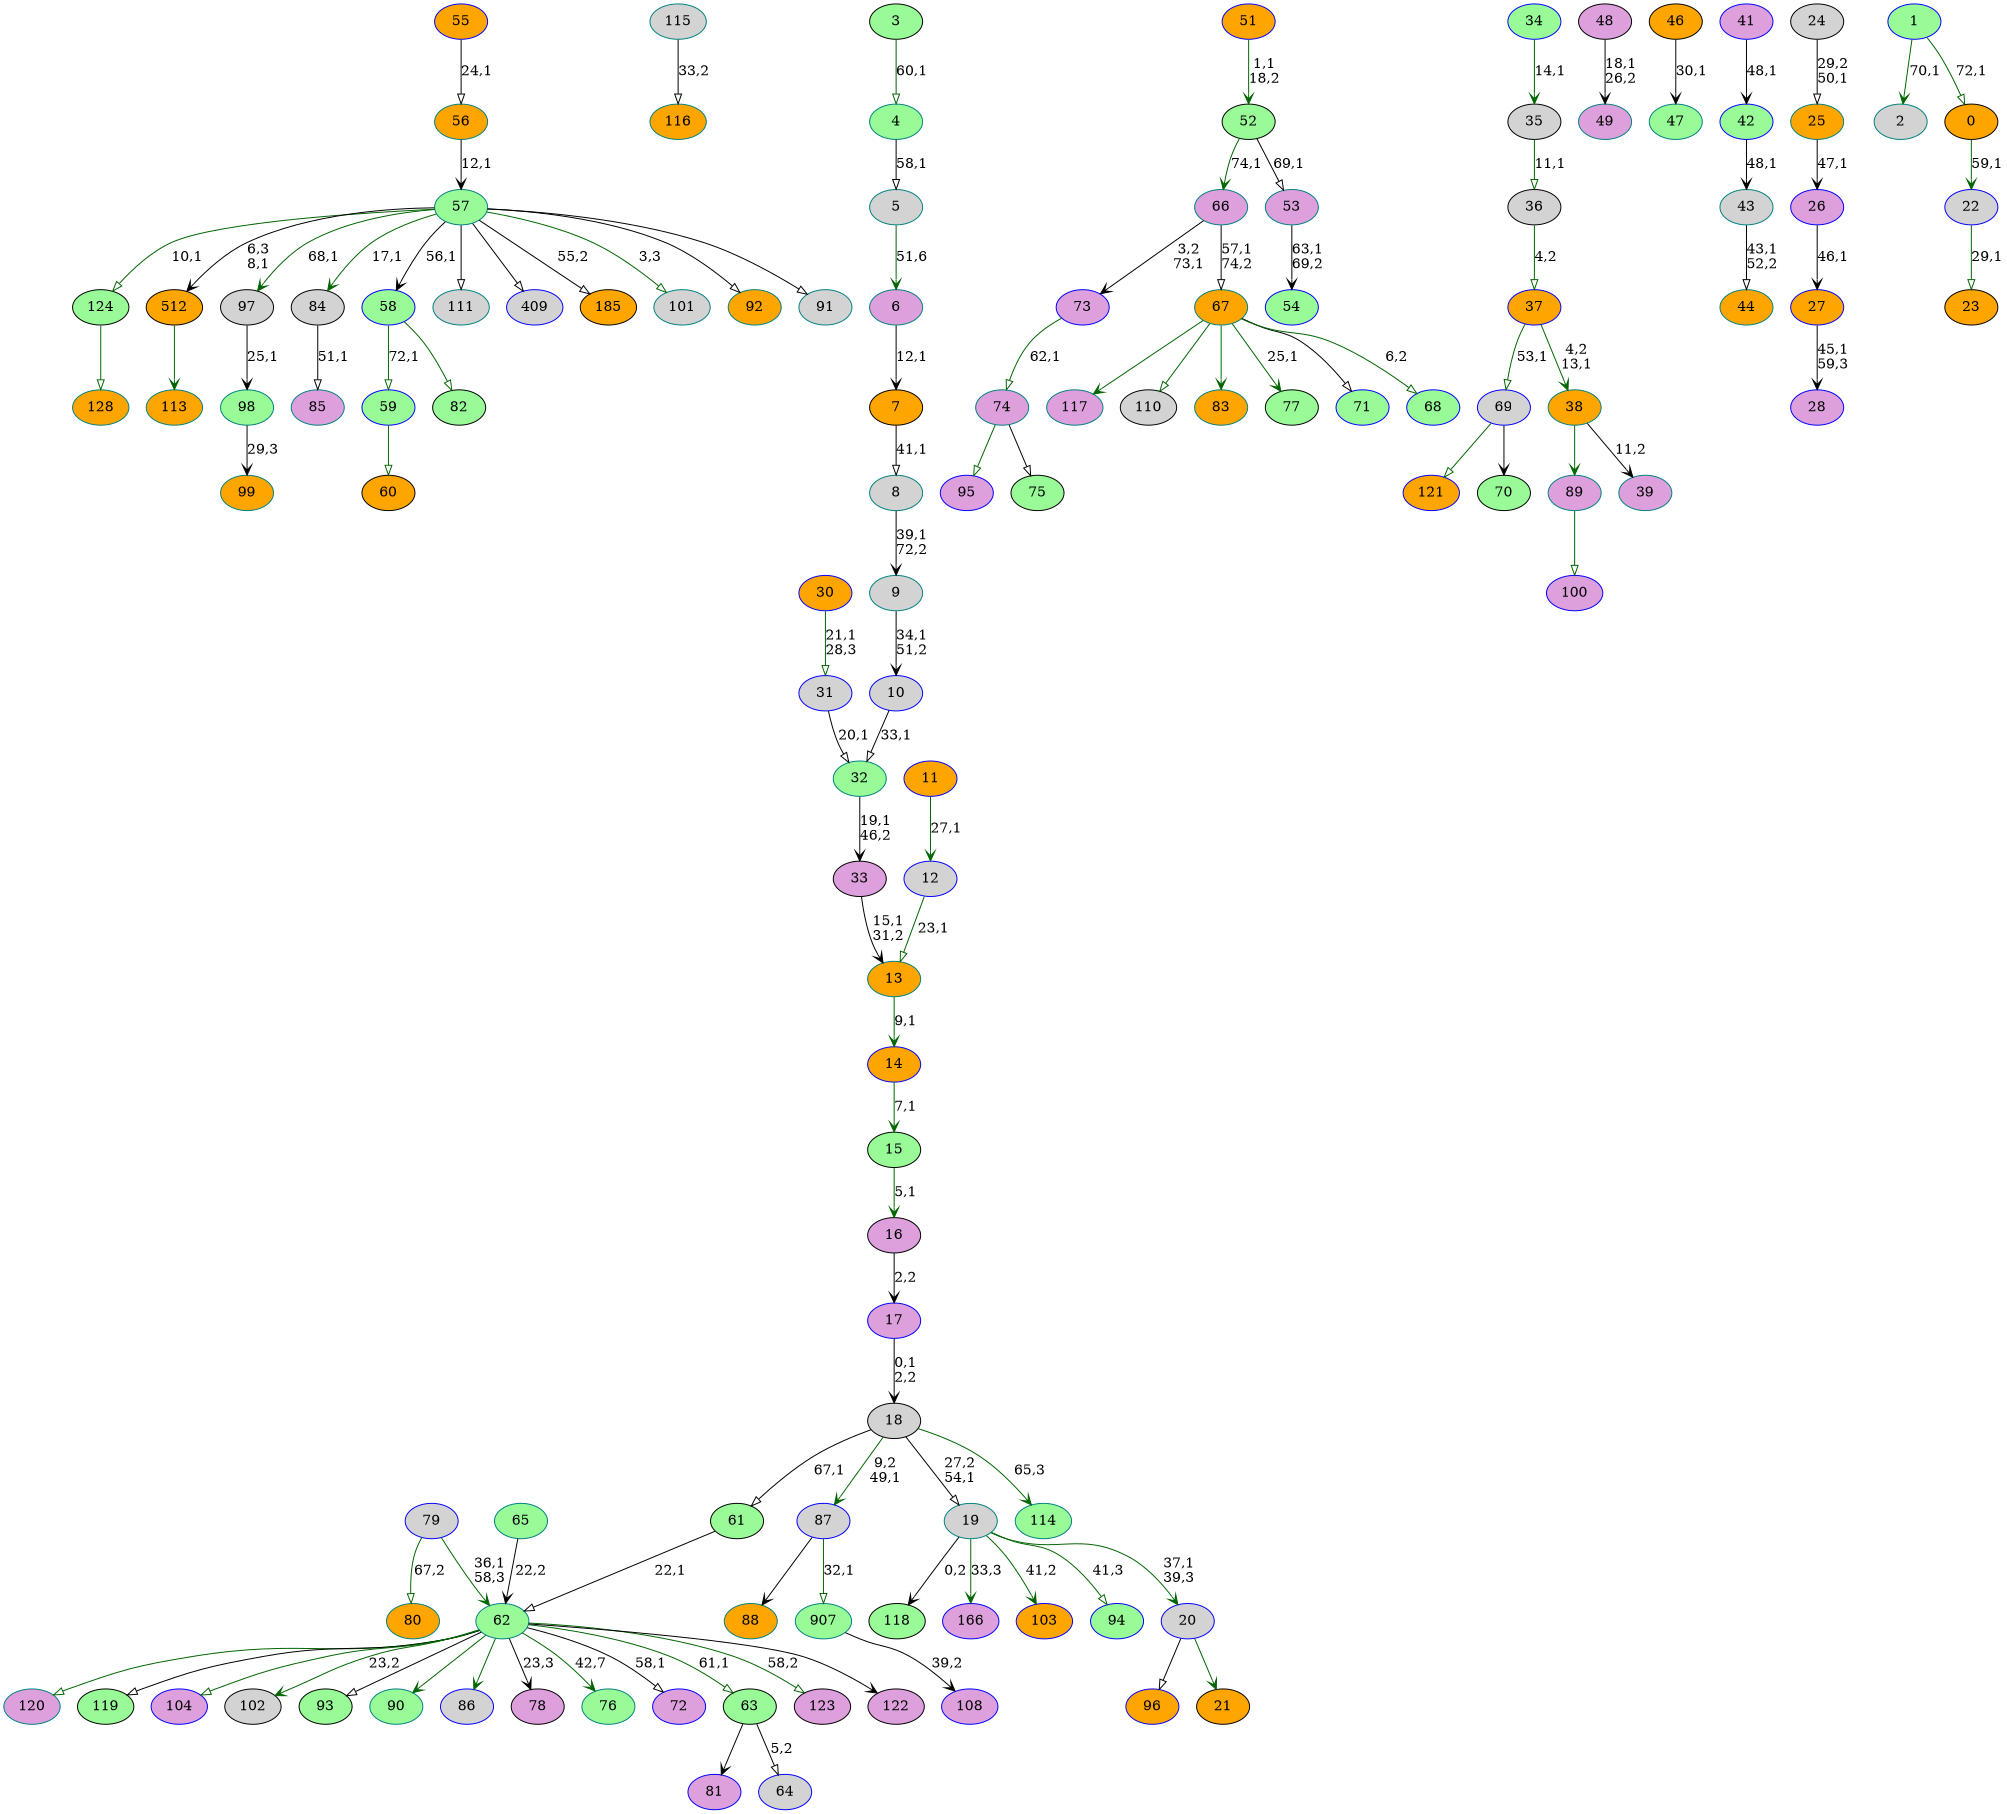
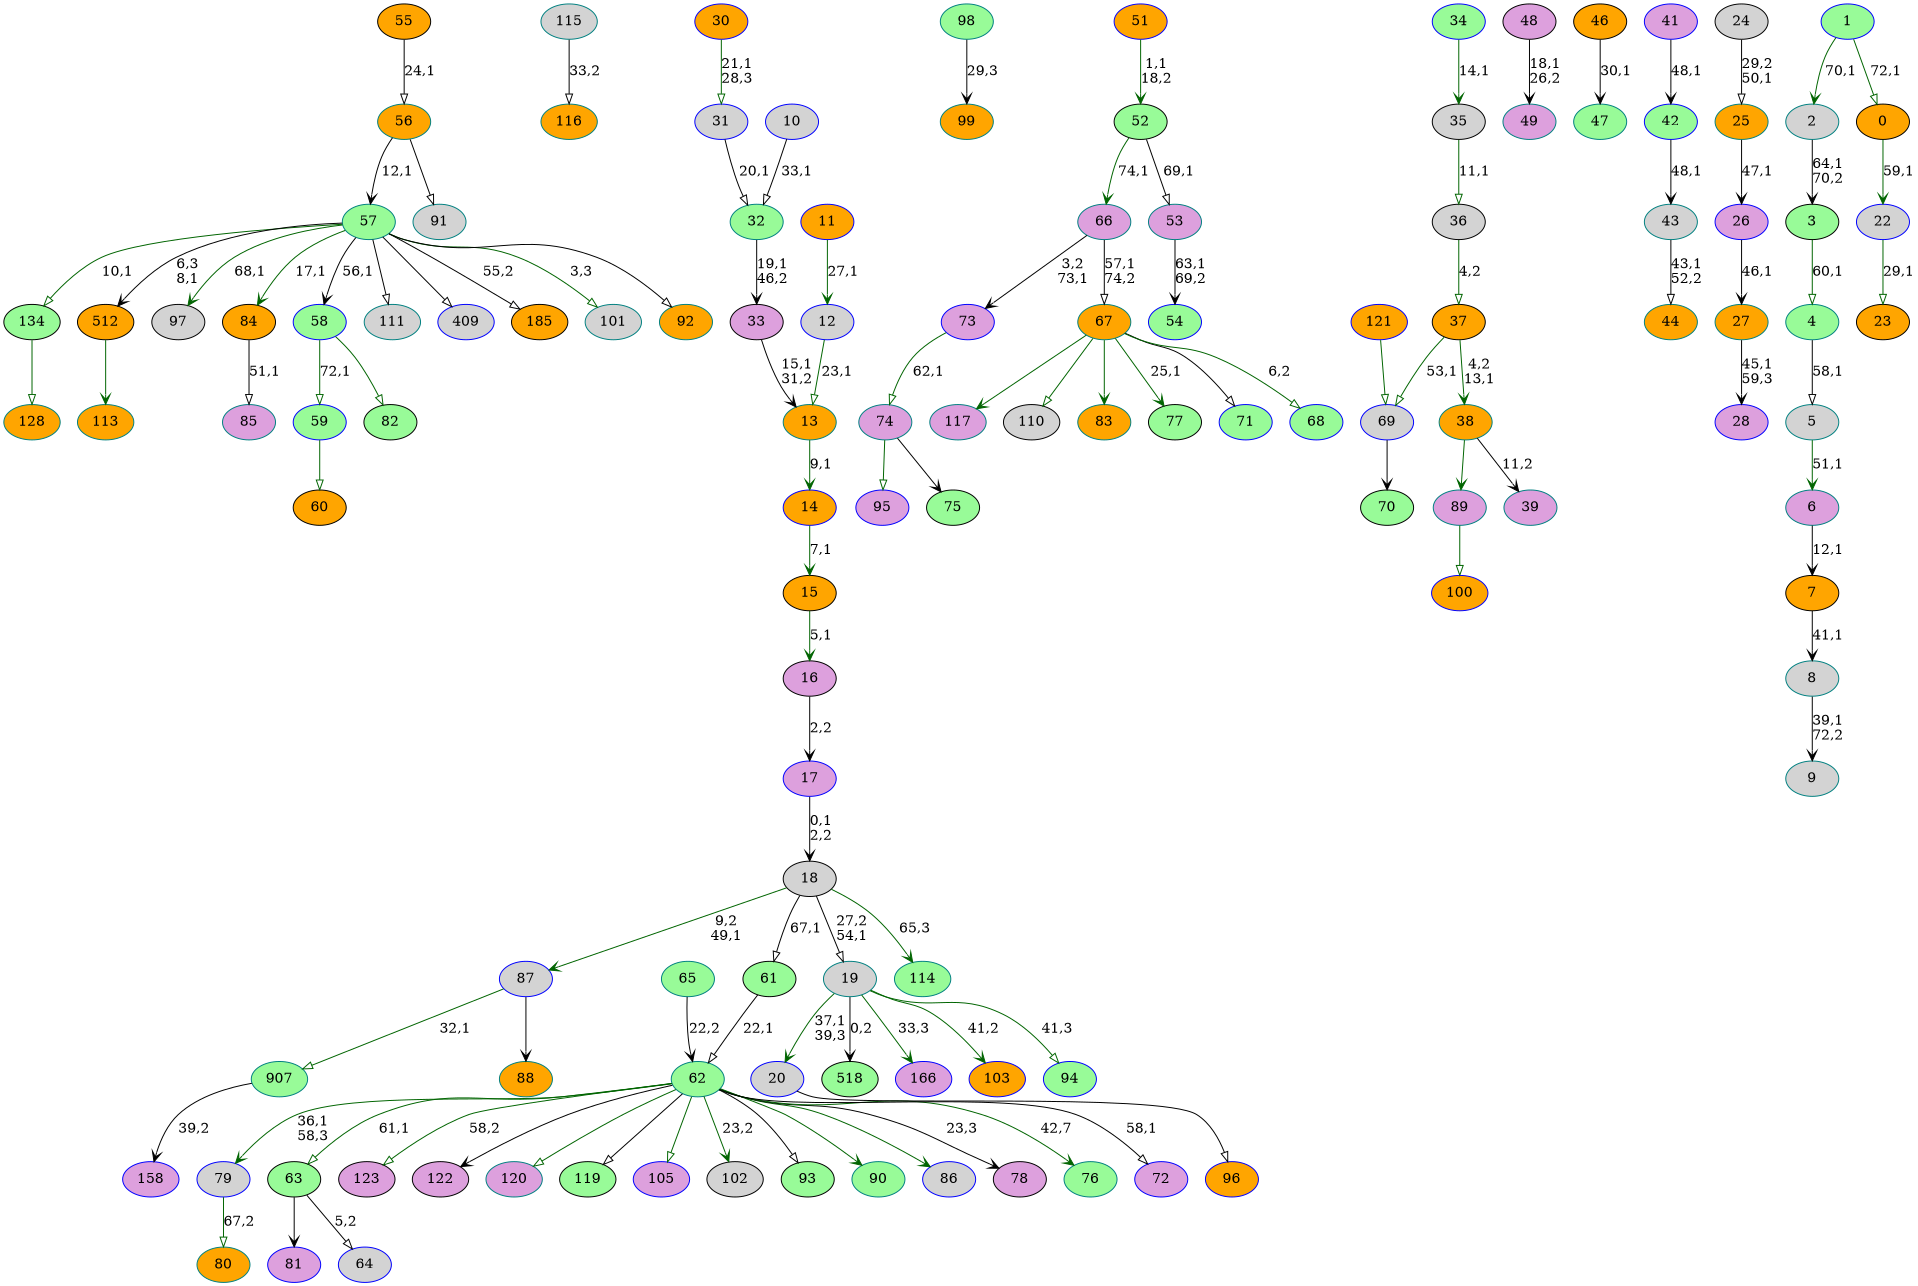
(461, 22) -> (404, 22)
none -> (1812, 167)
(649, 228) -> (420, 167)
(912, 257) -> (1828, 465)
(101, 307) -> (32, 322)
(318, 307) -> (249, 322)
(1534, 307) -> (1459, 322)
(1817, 307) -> (1742, 322)
(247, 352) -> none
(896, 445) -> (1812, 631)
(1018, 446) -> (916, 461)
(1471, 446) -> (1383, 367)
(1575, 593) -> (1460, 593)
(896, 638) -> none
(894, 1150) -> (810, 593)
(461, 1568) -> (394, 1100)
(897, 1621) -> (850, 1079)
(179, 1707) -> (661, 1179)
(970, 1707) -> (151, 1179)
(1223, 1707) -> none
